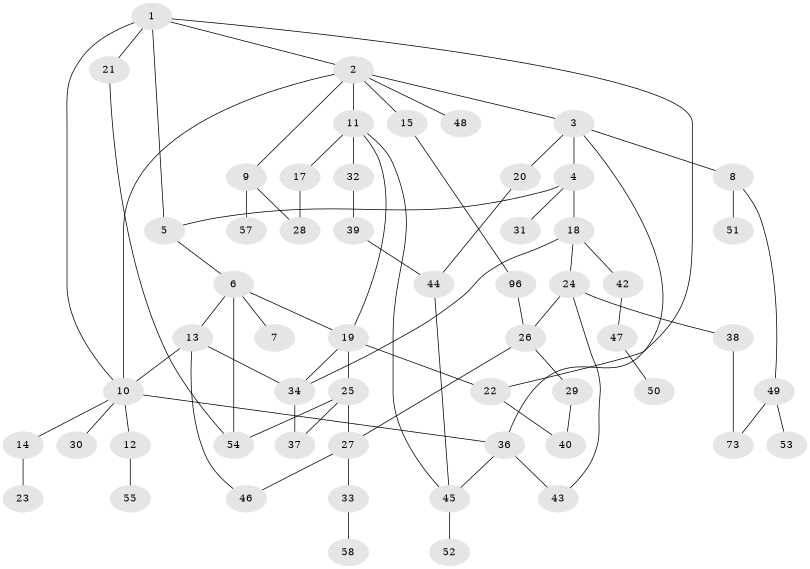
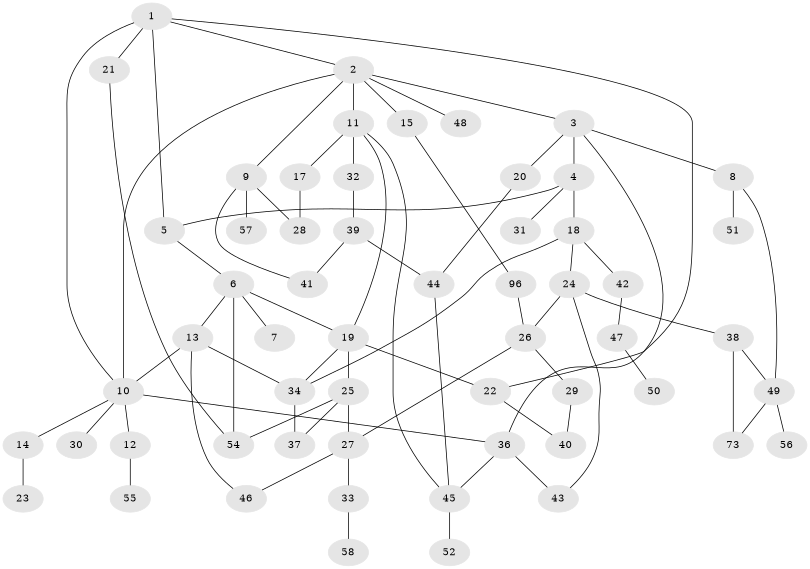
none -> (307, 284)
none -> (754, 365)
(787, 445) -> (787, 445)
